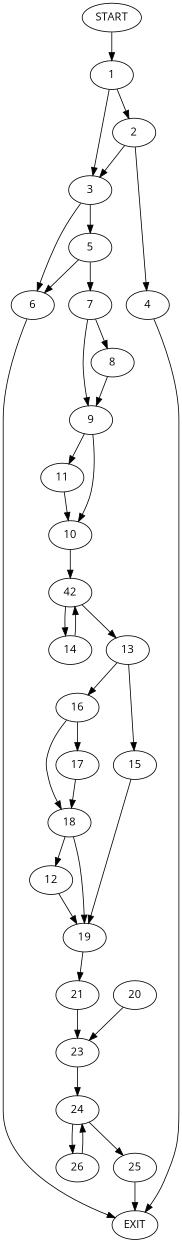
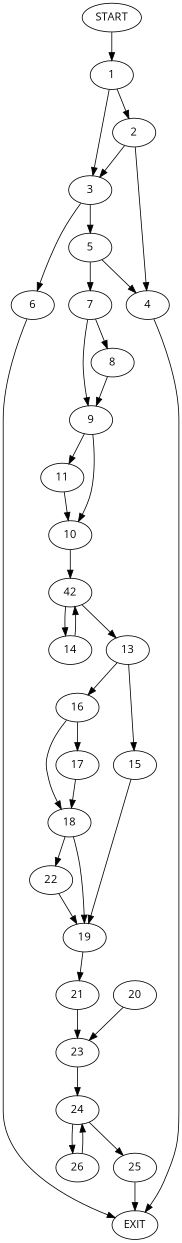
(64, 273) -> (116, 273)
(51, 880) -> (51, 880)
